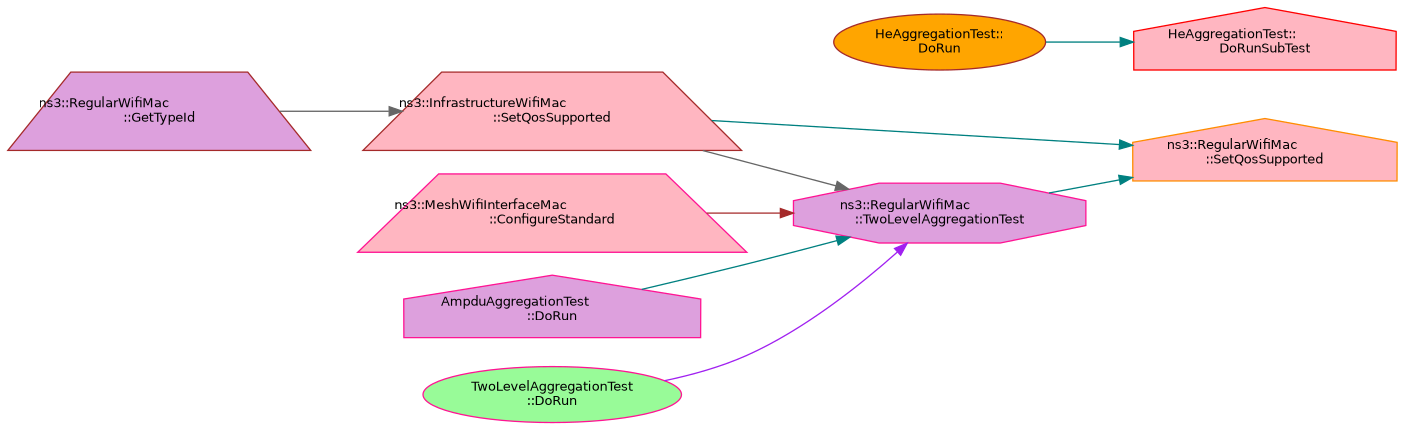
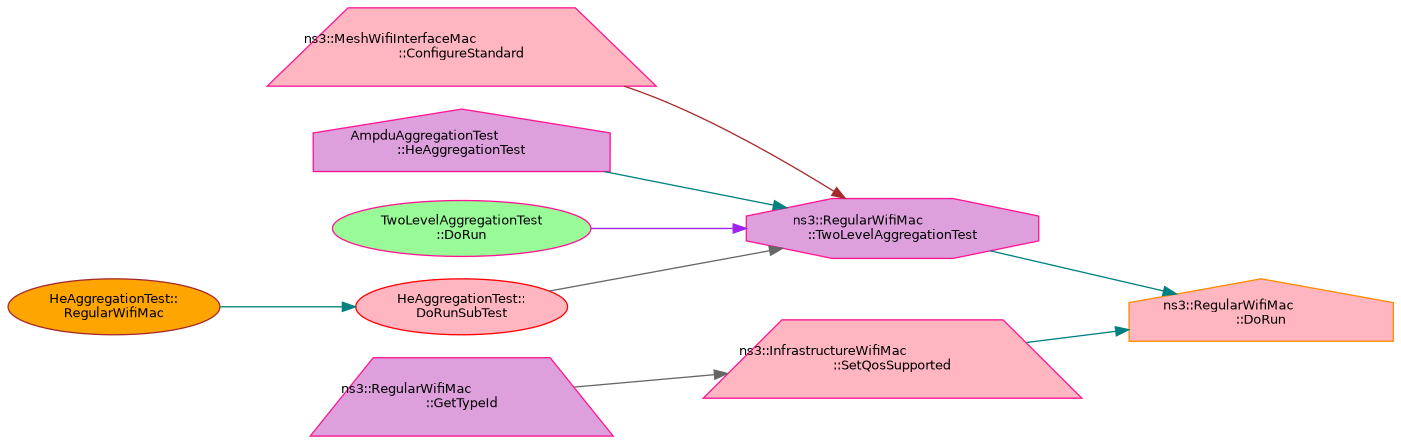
(940, 42) -> (114, 307)
(1265, 42) -> (462, 307)
(159, 111) -> (462, 397)
(552, 111) -> (893, 359)
(1265, 153) -> (1261, 313)
(769, 168) -> (659, 271)
(552, 310) -> (462, 144)
